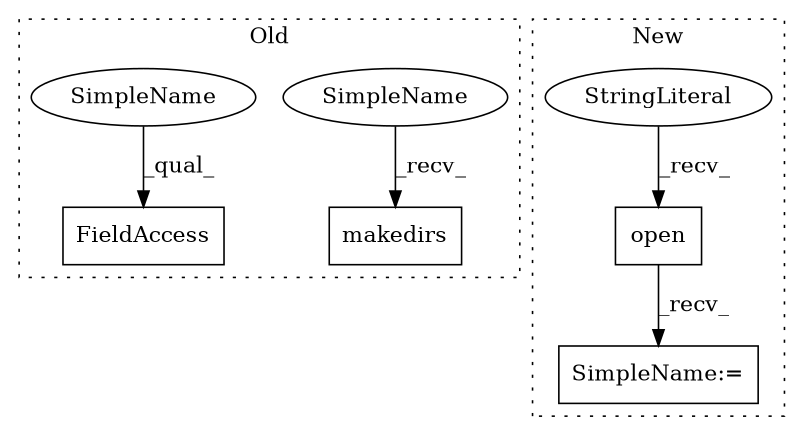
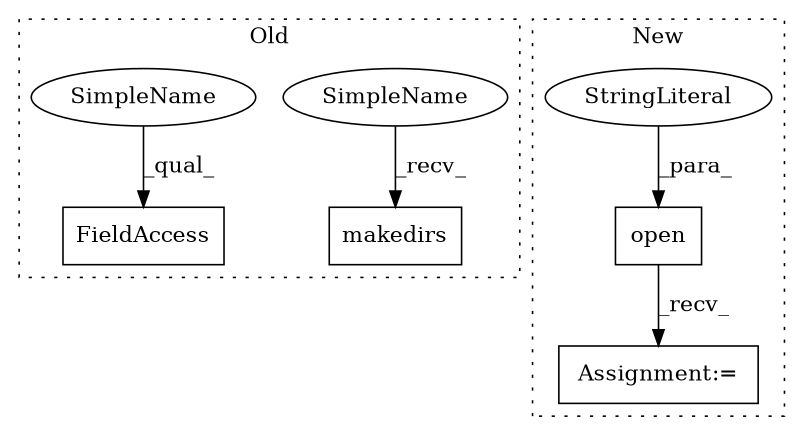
(695, 167) -> (695, 167)
(659, 375) -> (659, 375)
